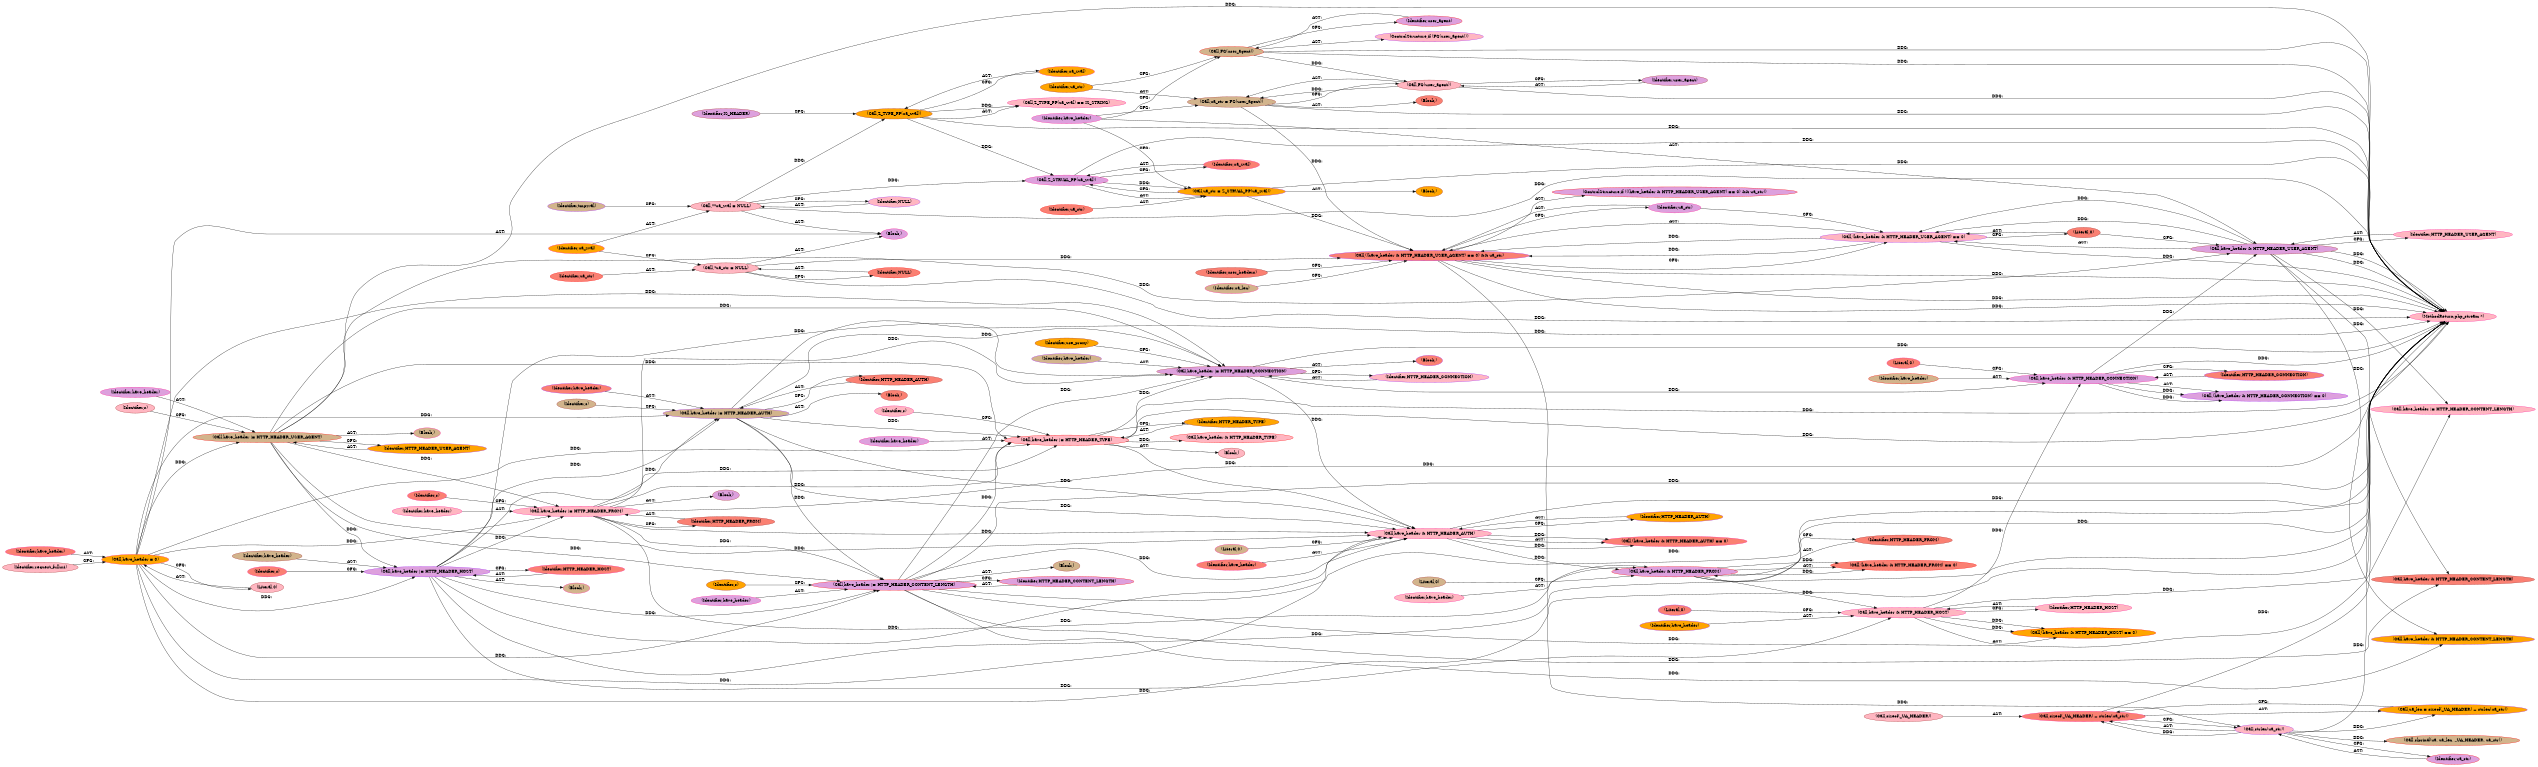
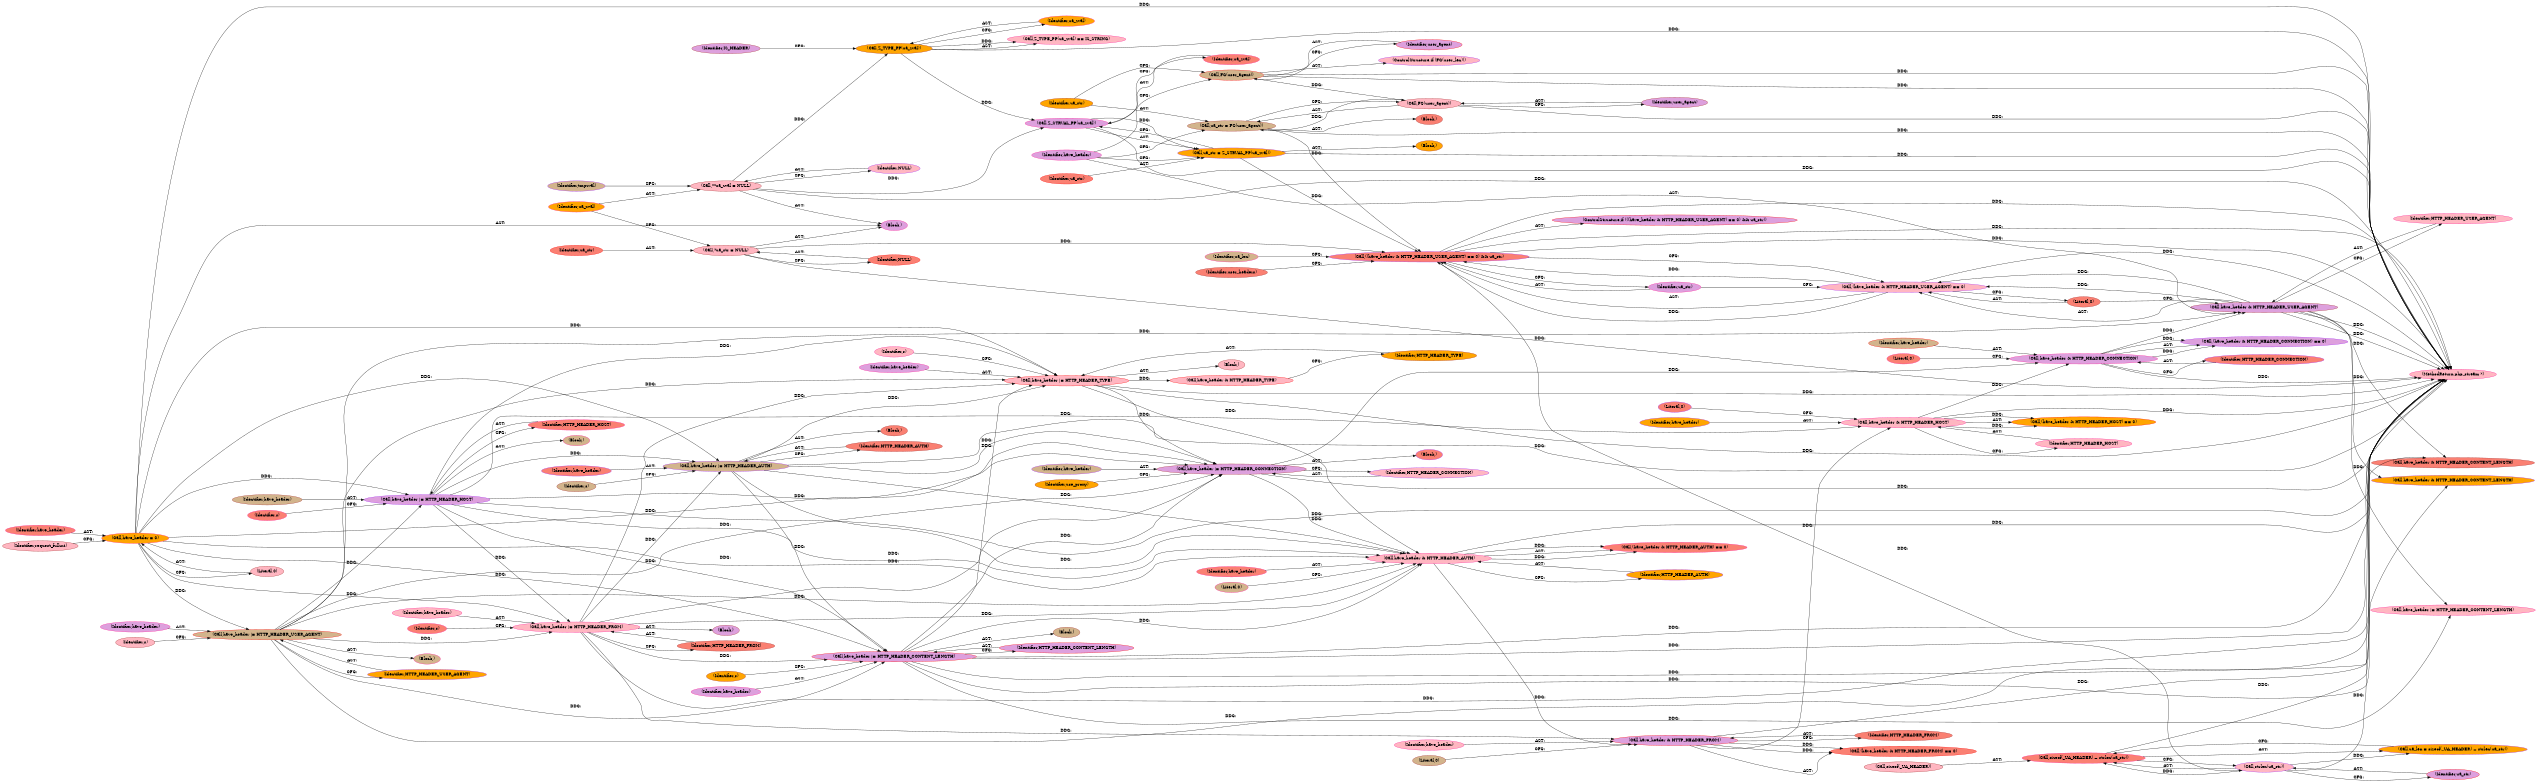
(1429, 37) -> (1429, 60)
(1133, 428) -> (1333, 361)
(2453, 740) -> none
